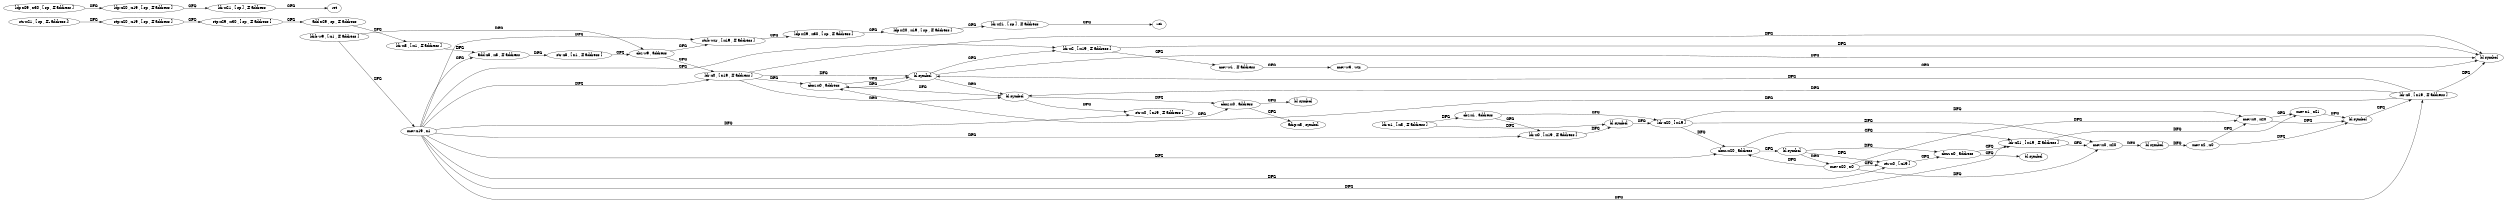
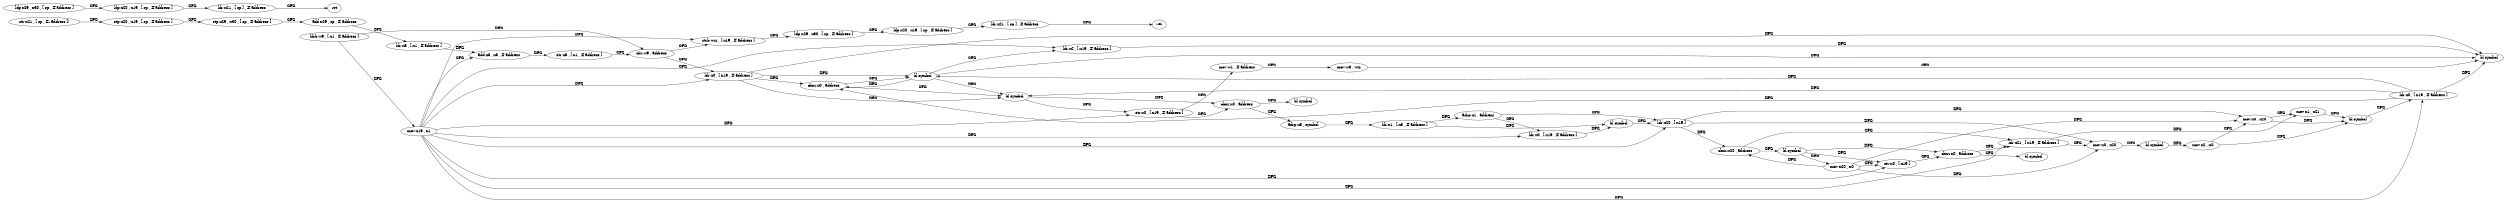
(1162, 58) -> (1208, 95)
(1478, 116) -> (1478, 116)
none -> (1348, 125)
(1068, 158) -> (1048, 147)
(1349, 187) -> (1349, 187)
